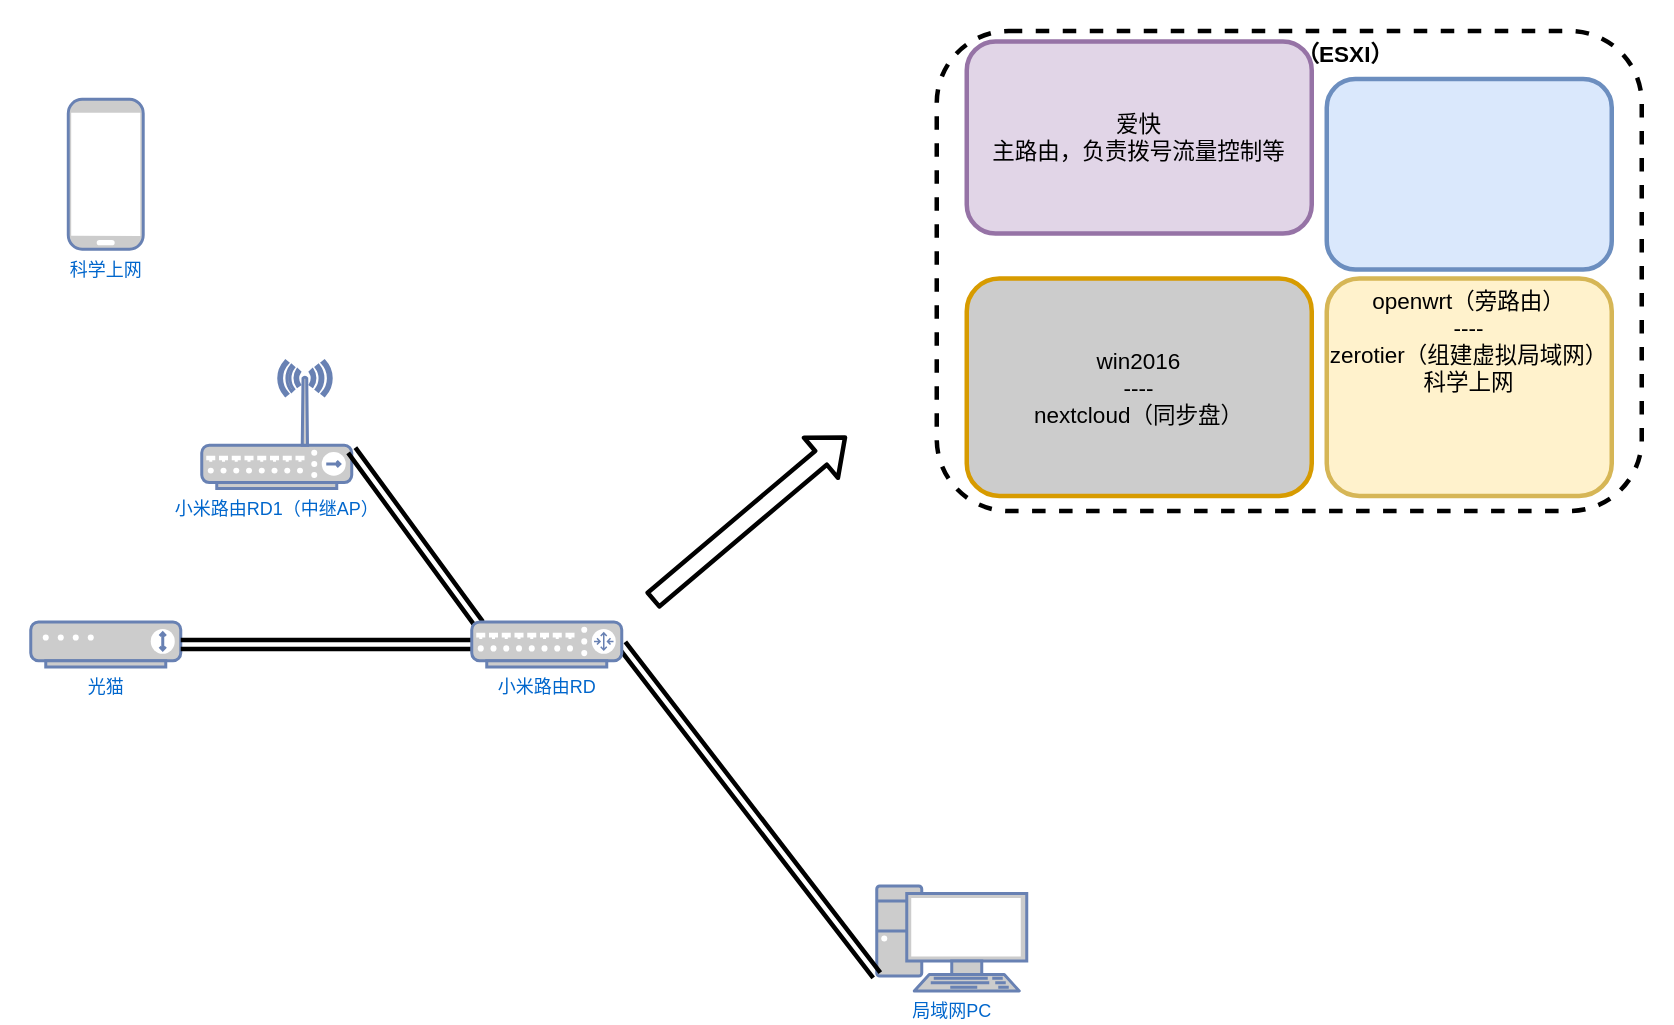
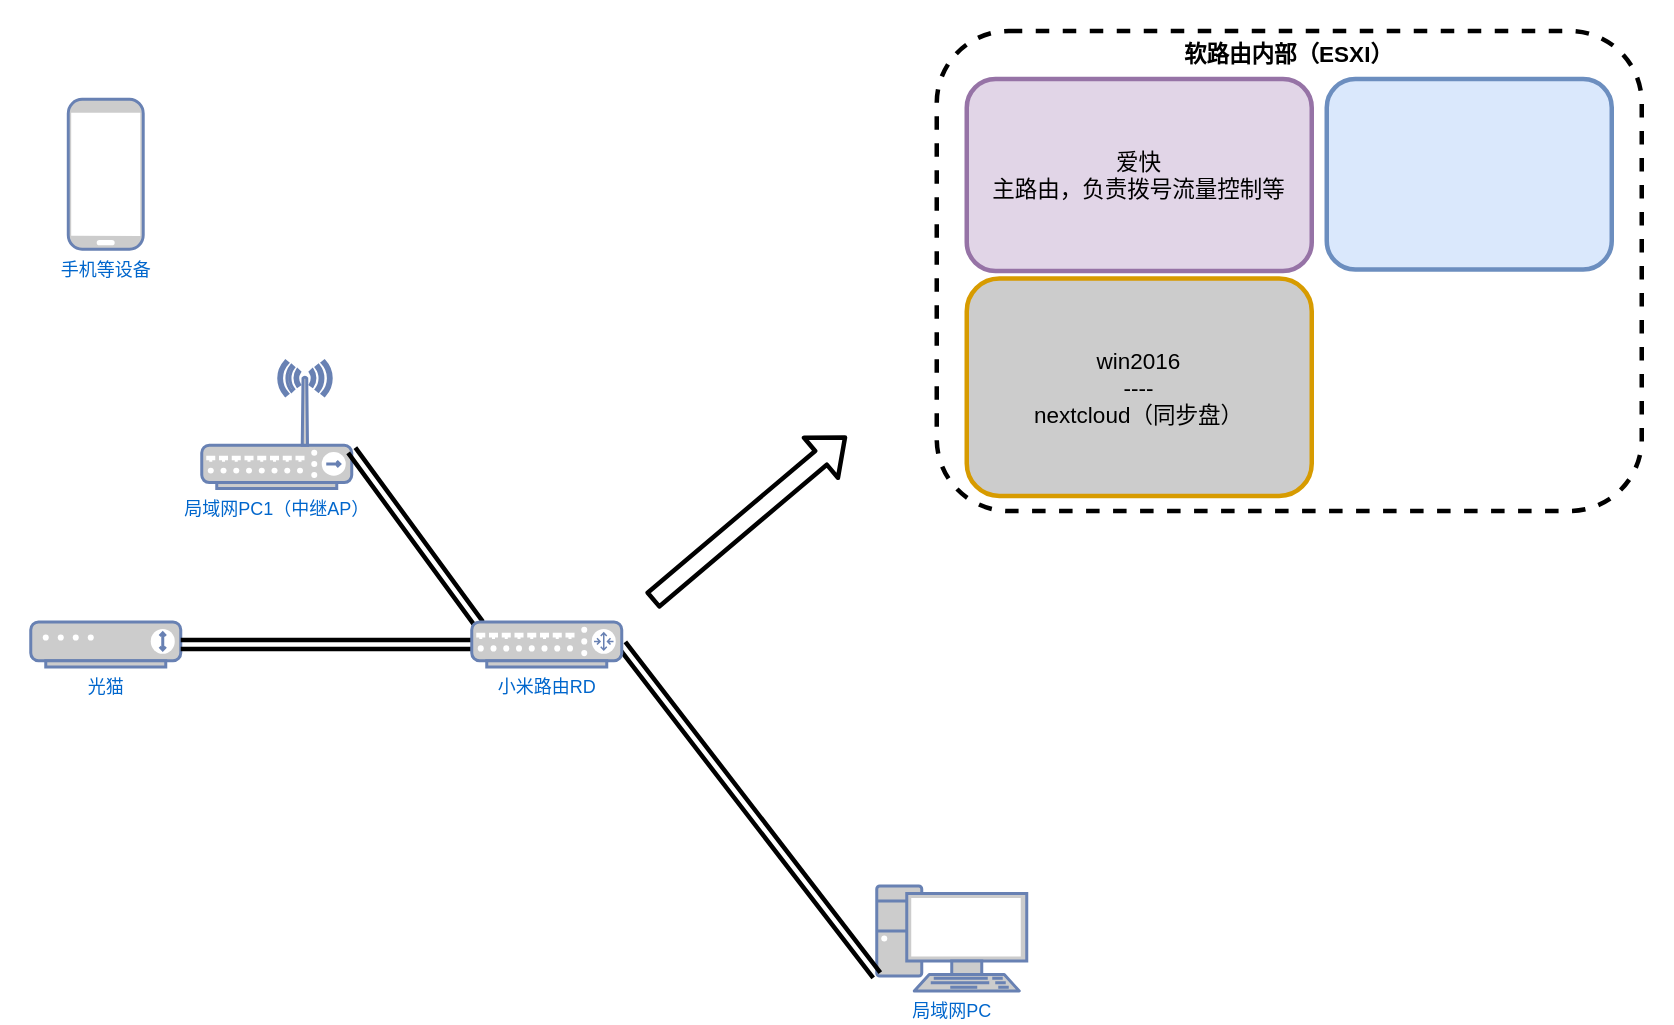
(1139, 137) -> (1139, 175)
(107, 271) -> (107, 271)
(1469, 387) -> none
(278, 510) -> (278, 510)
